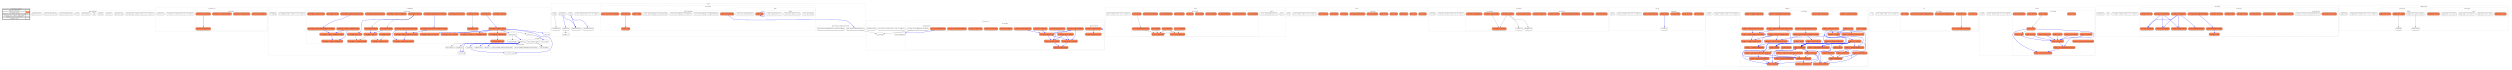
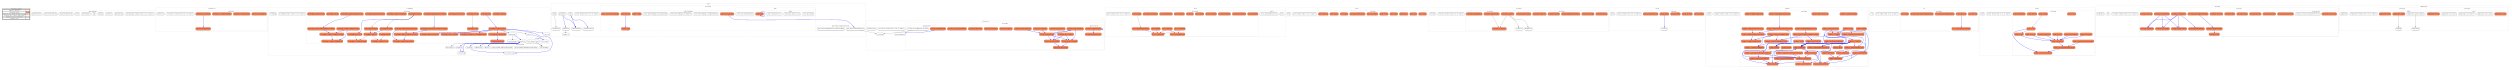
(2083, 31) -> (2074, 44)
none -> (1867, 36)
